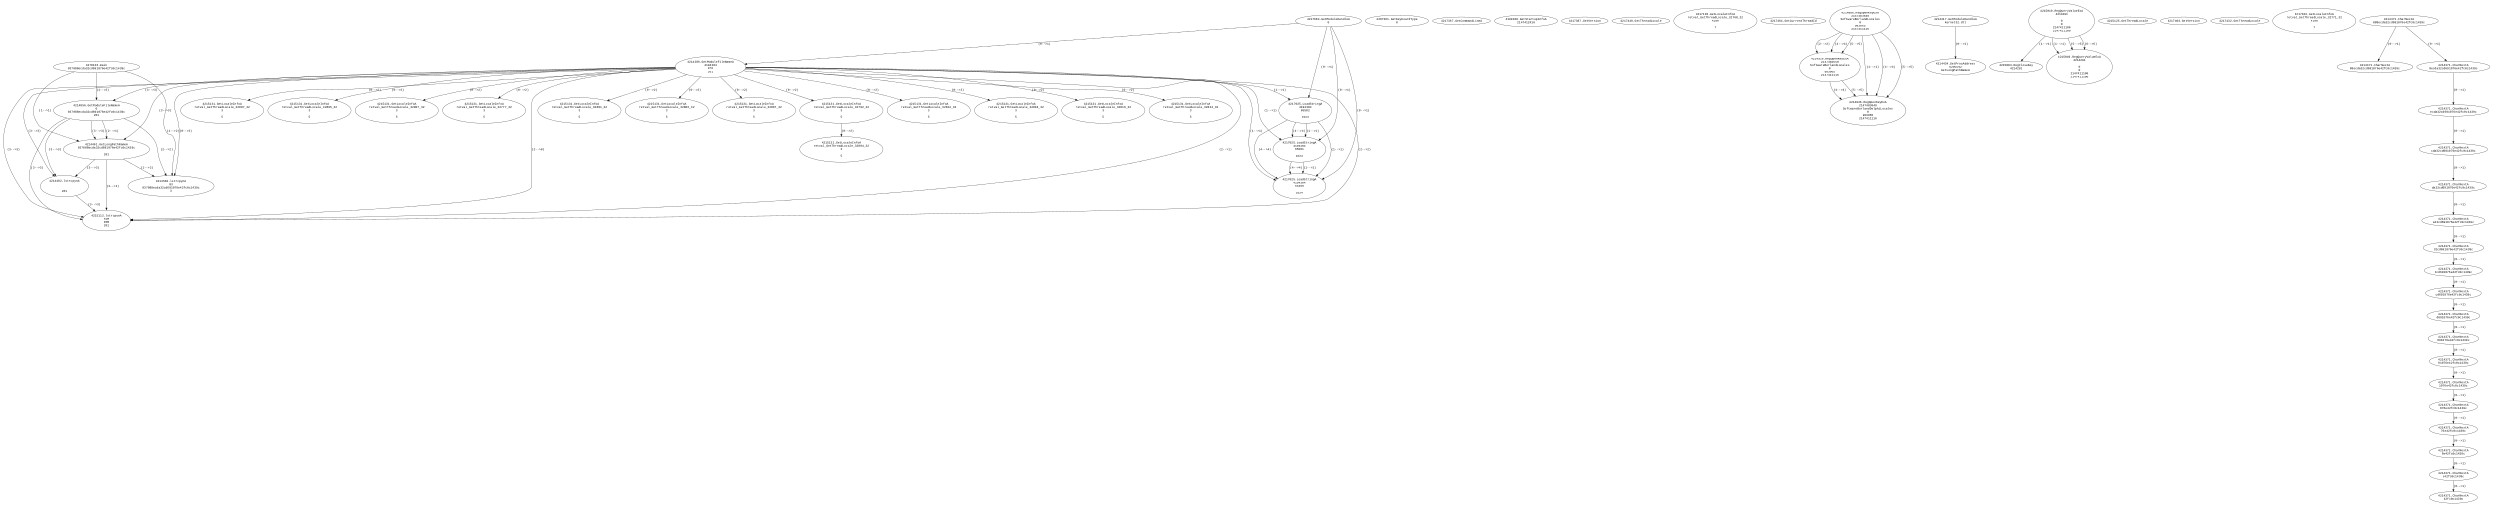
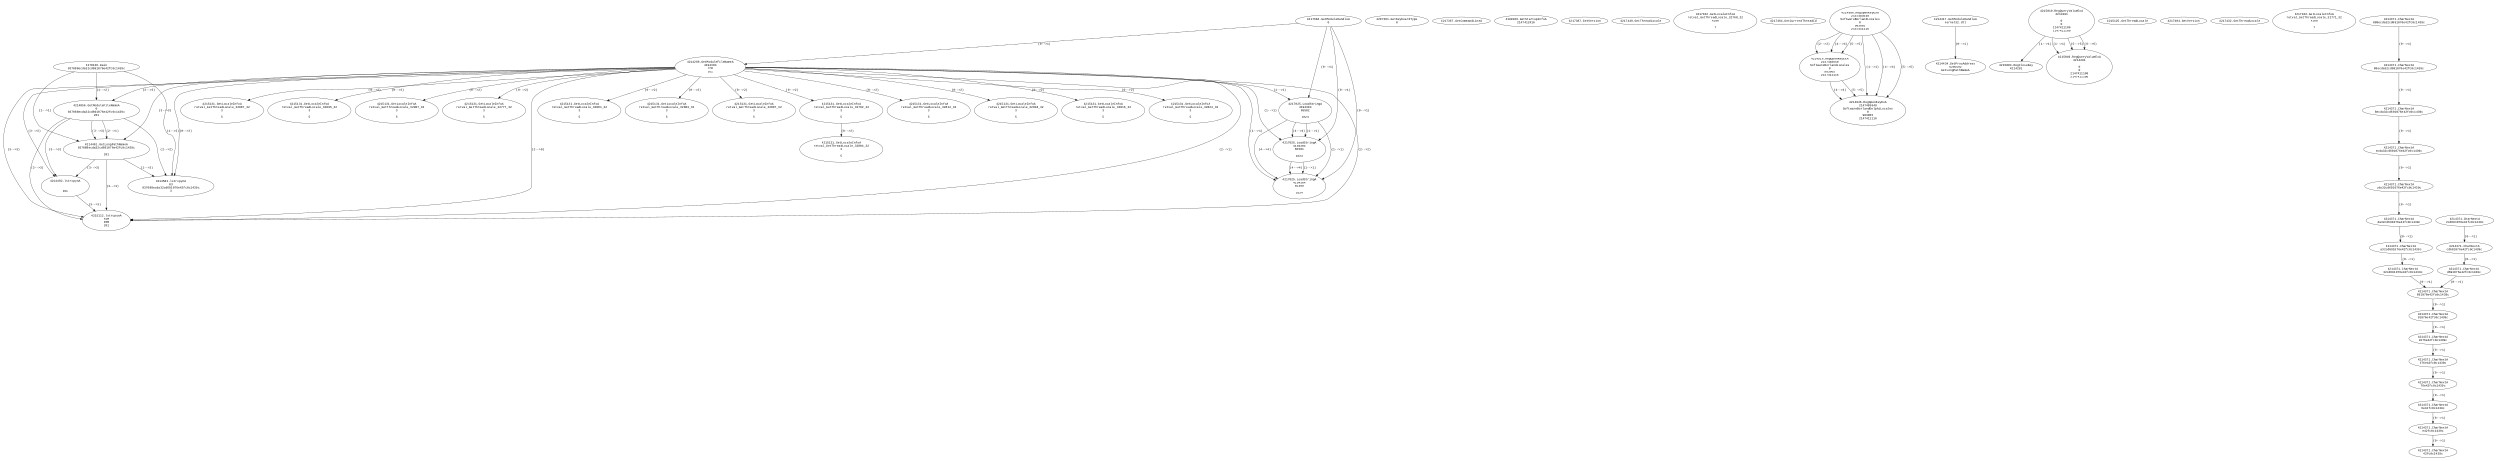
(2425, 43) -> (2399, 88)
(2453, 258) -> (2417, 281)
